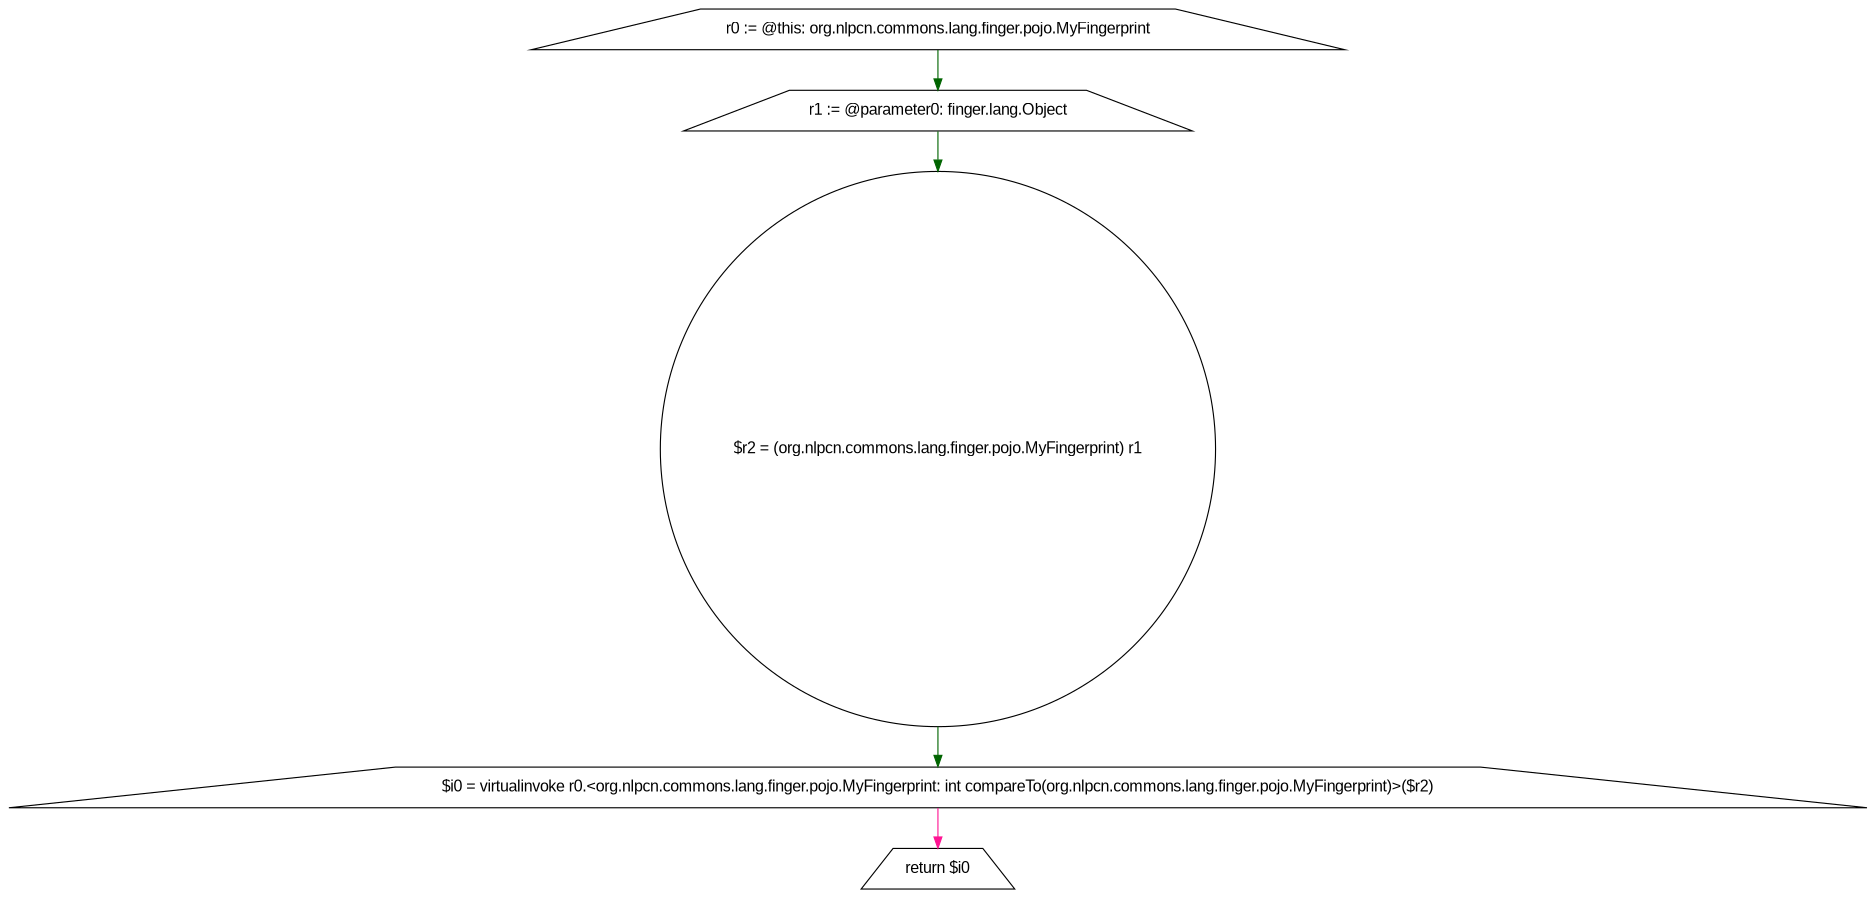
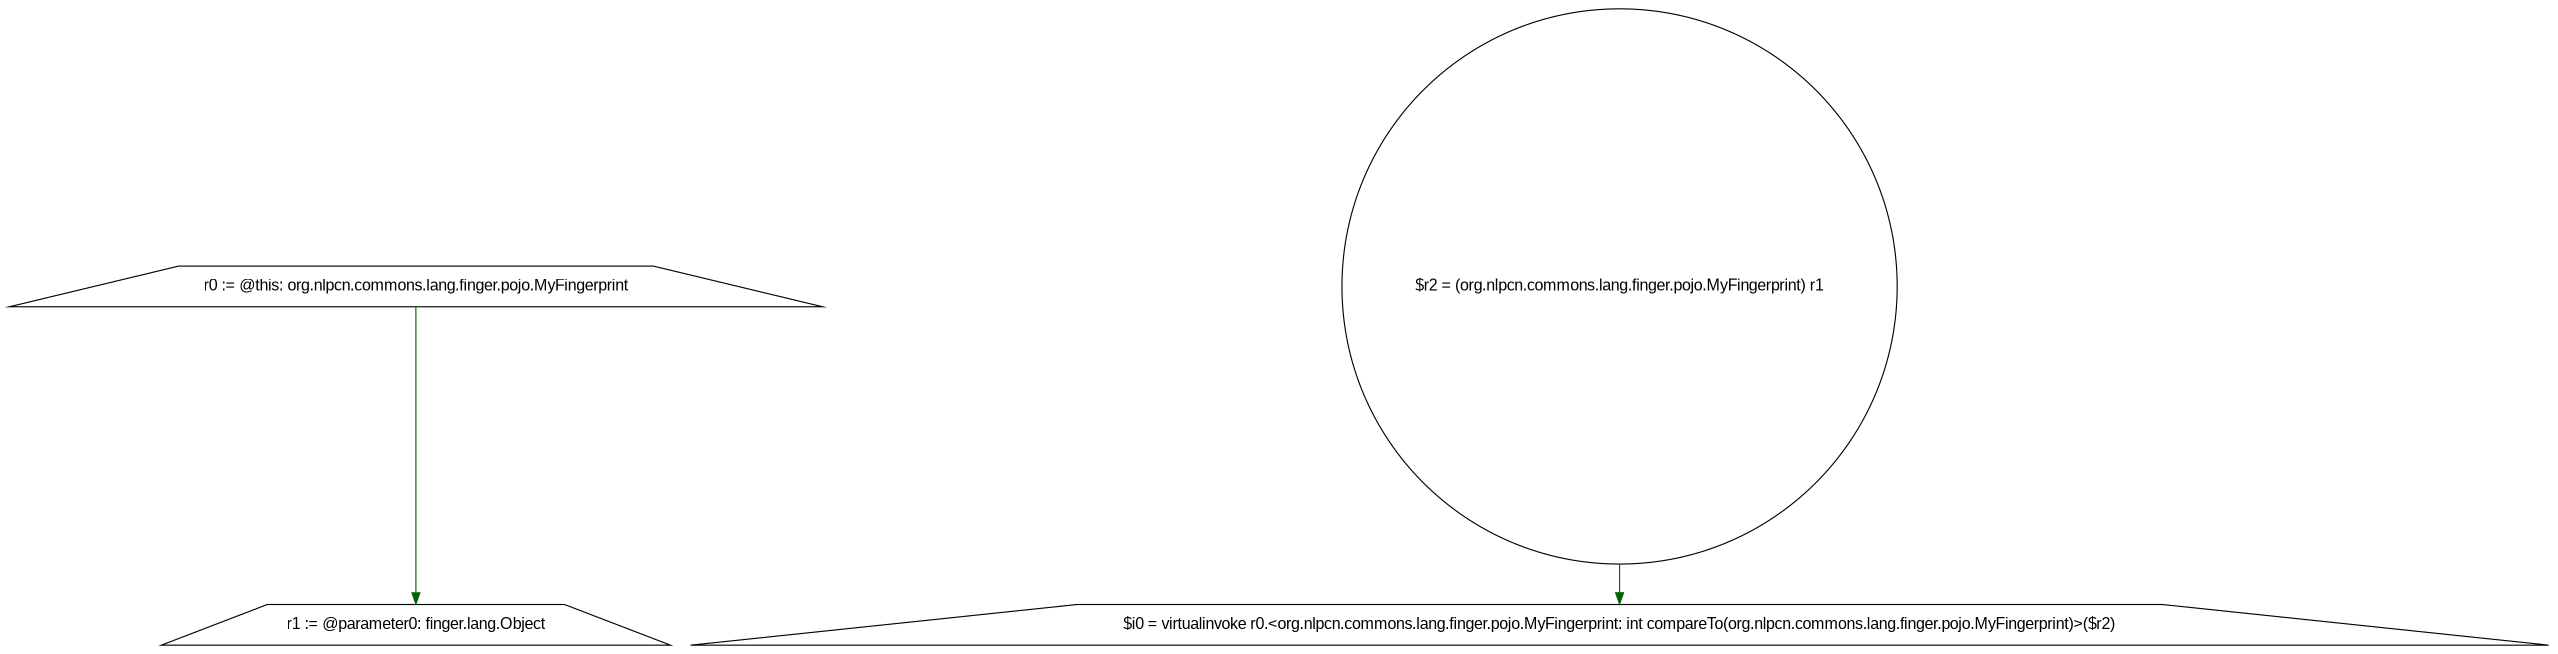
(938, 146) -> none
(938, 869) -> none
